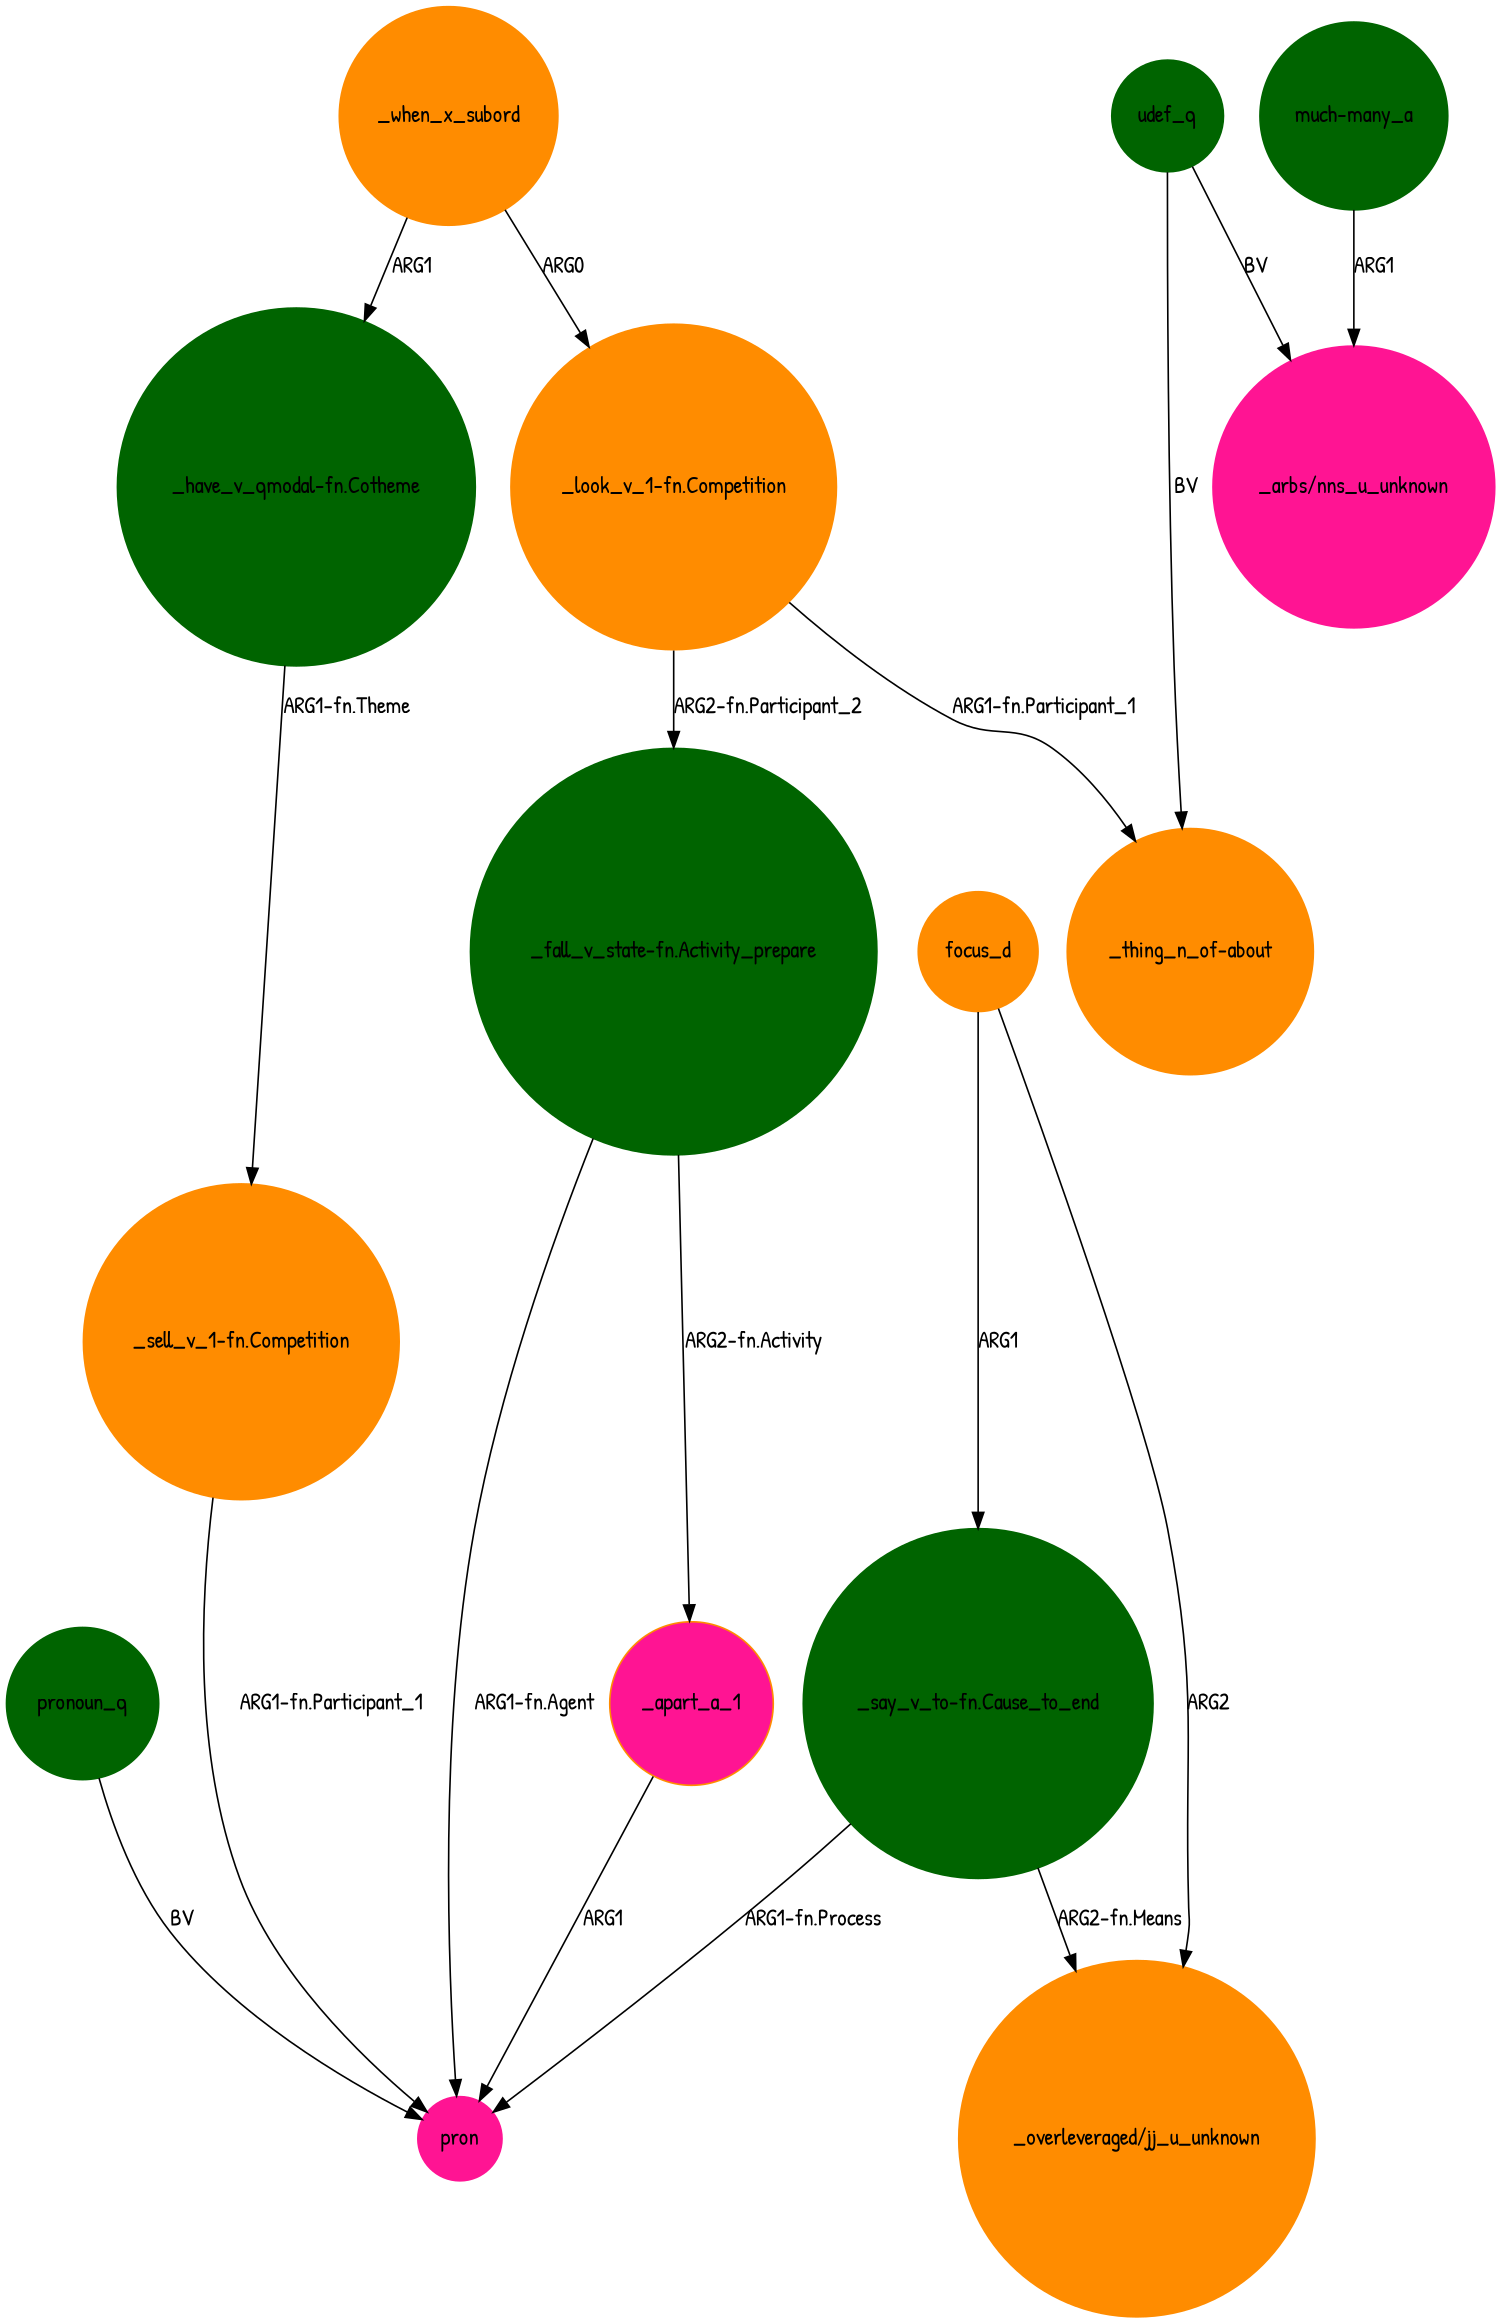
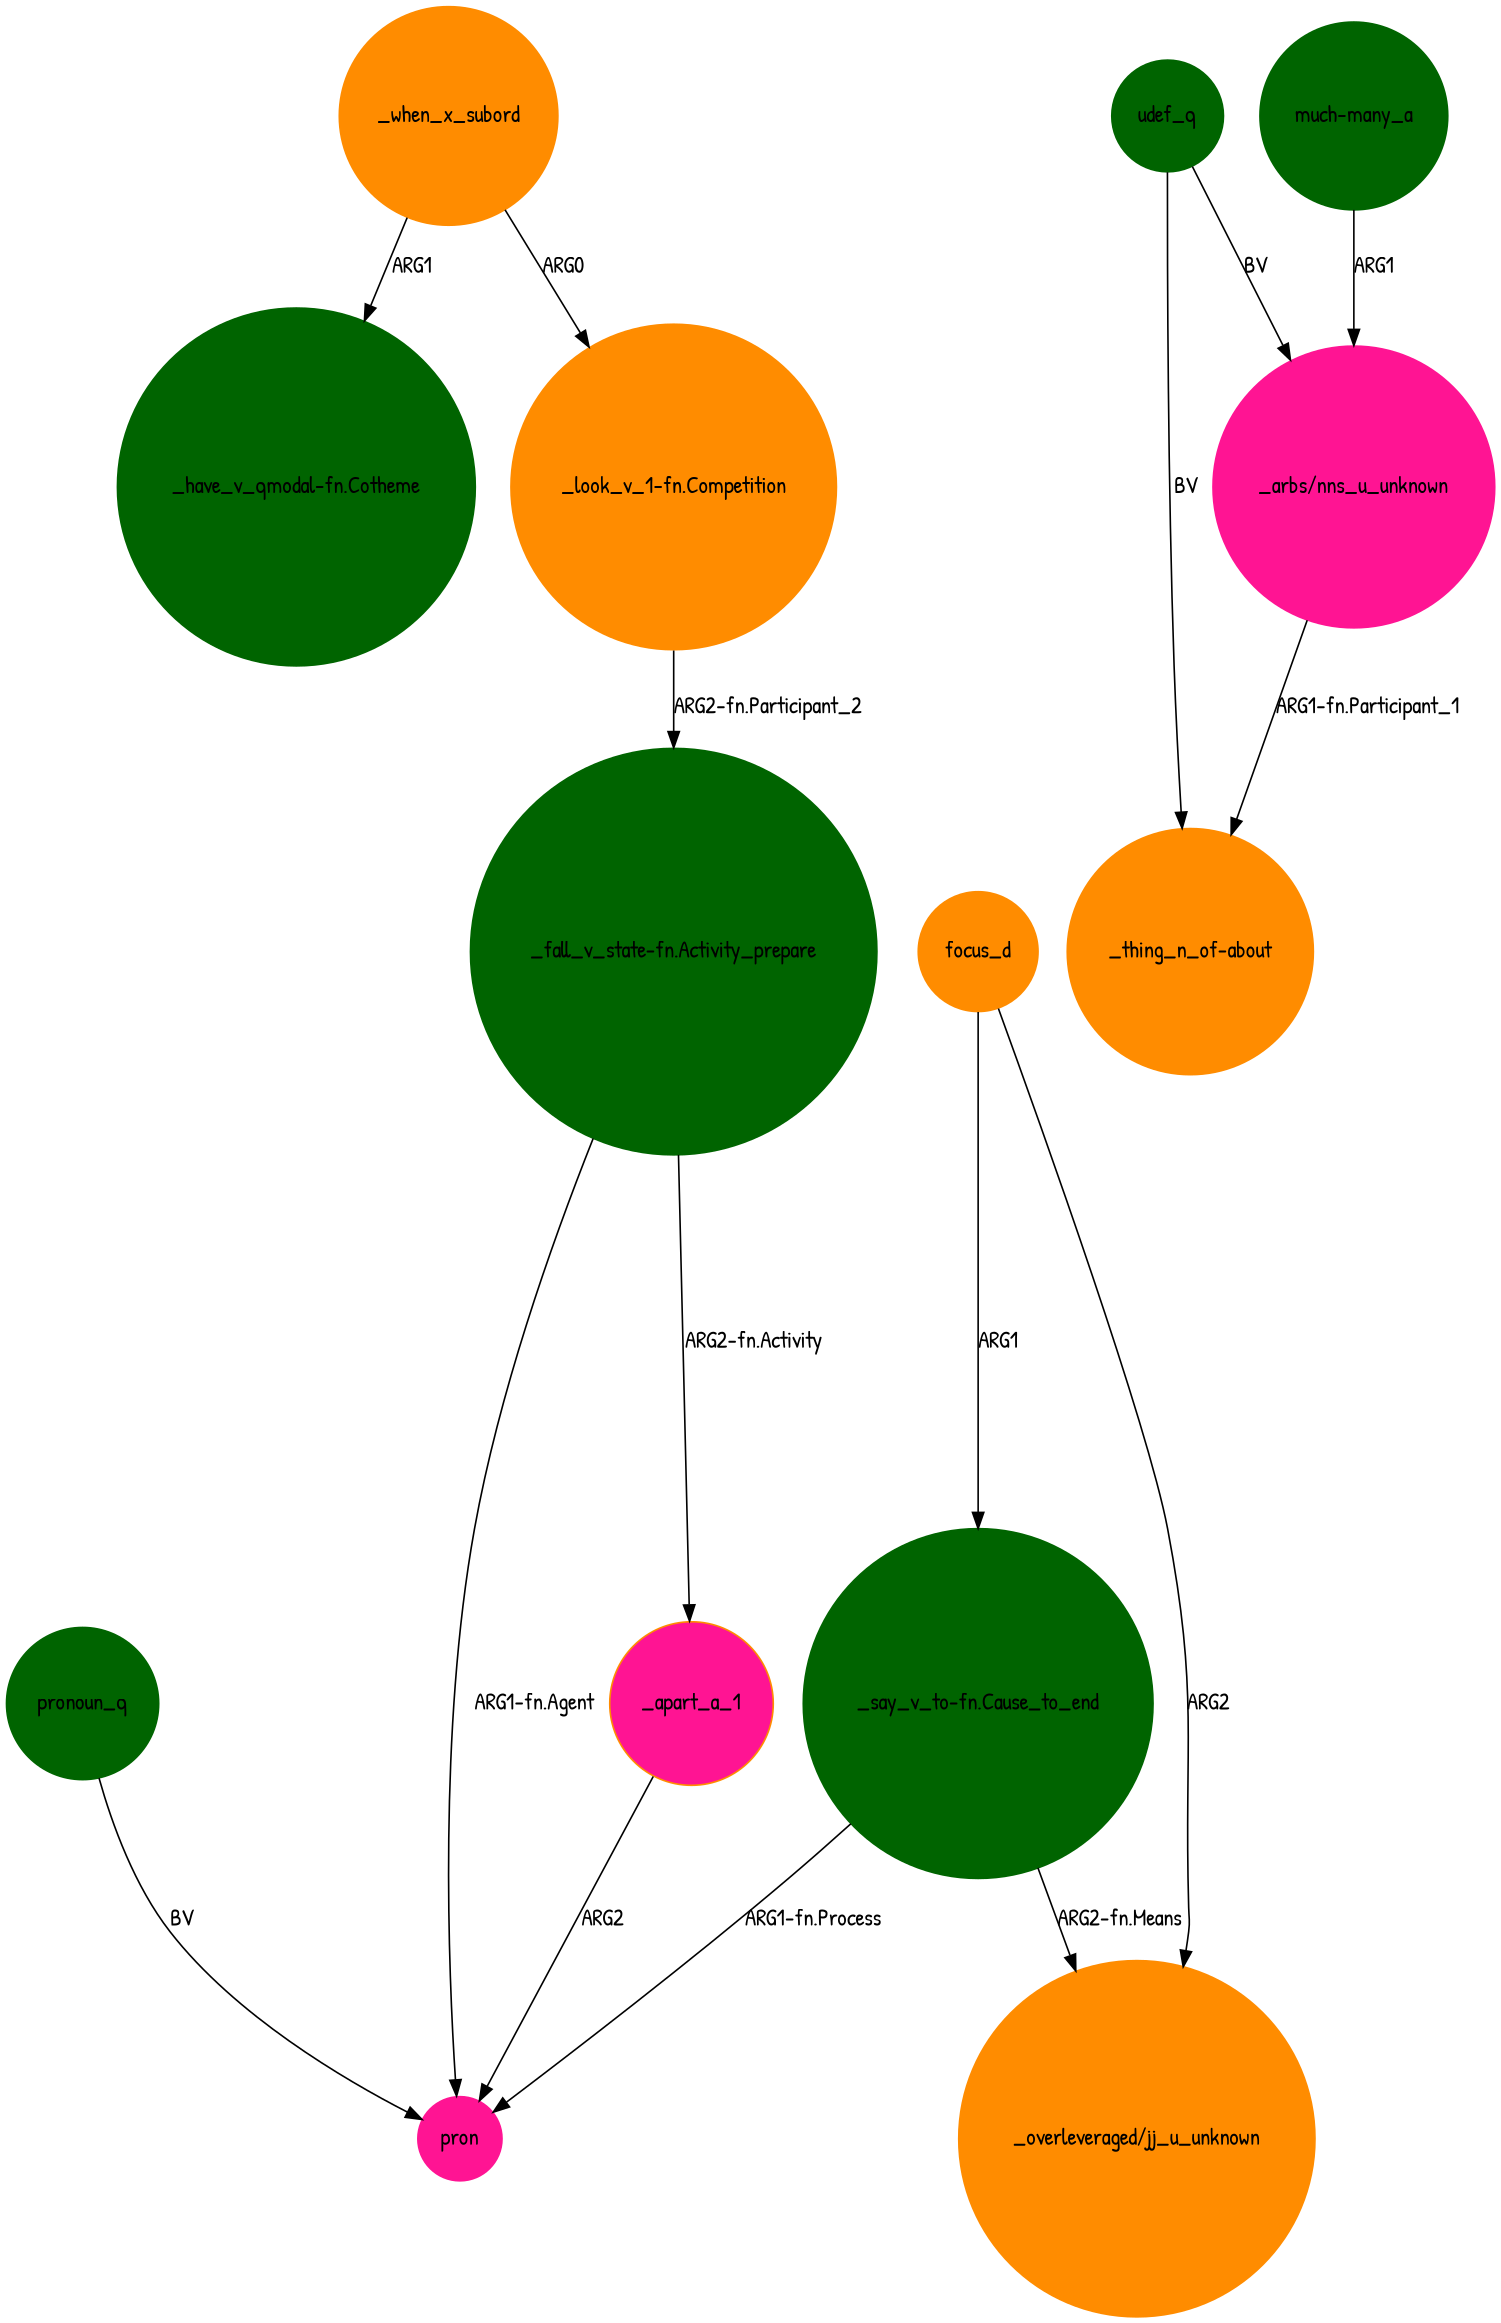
(959, 722) -> (1272, 720)
(241, 1342) -> none
(603, 1920) -> (603, 1920)
